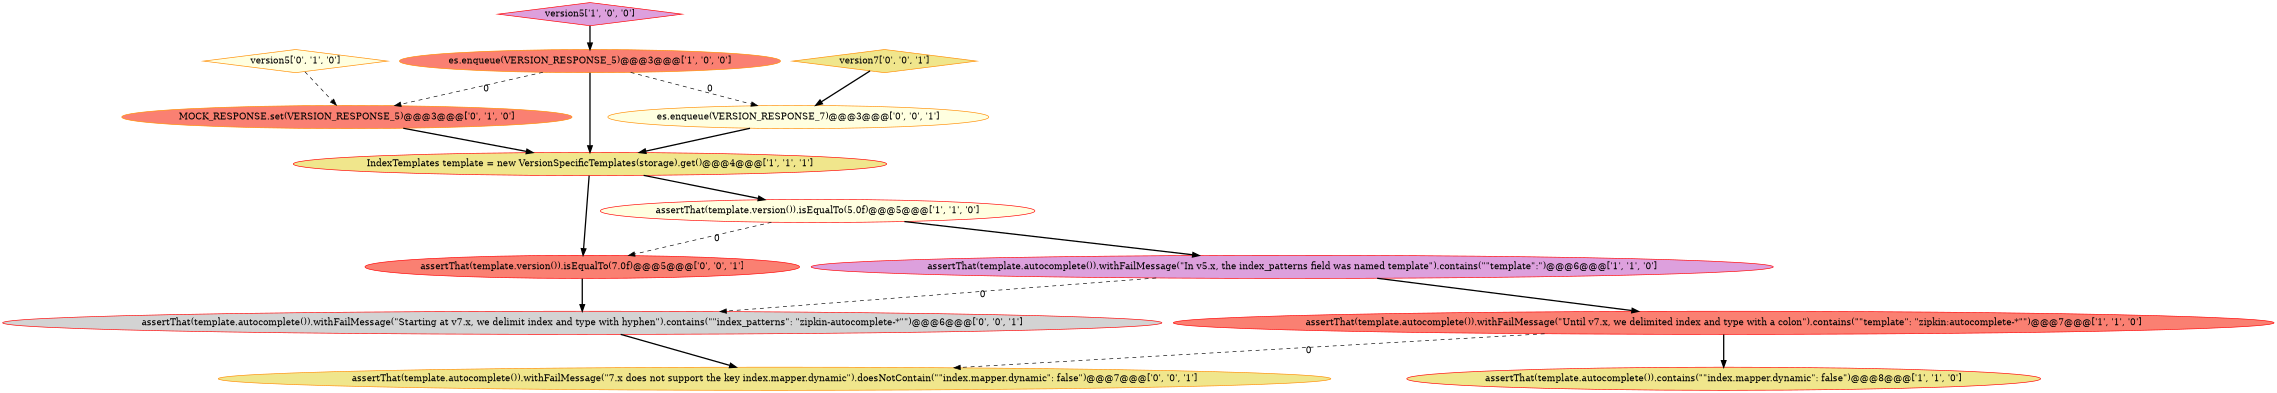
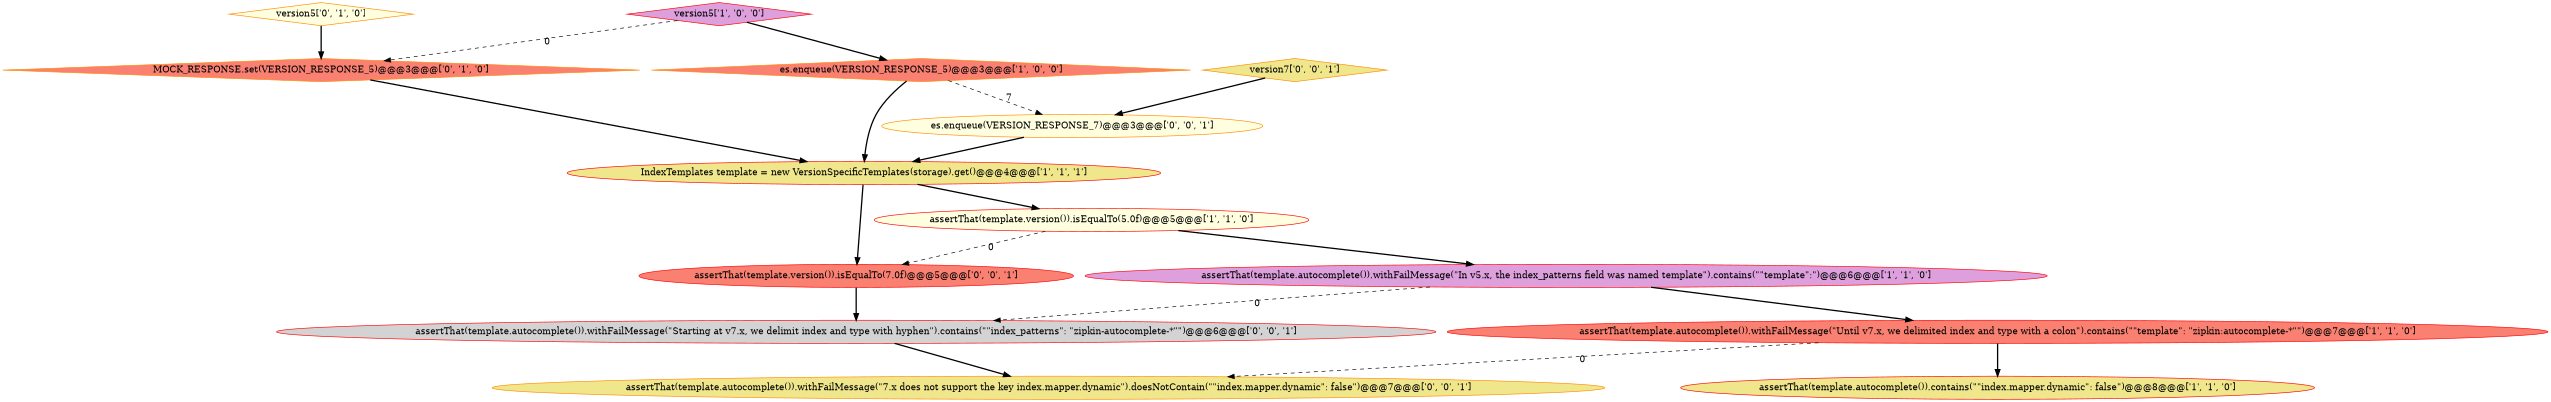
(590, 61) -> (921, 70)
(318, 86) -> (321, 39)
(472, 88) -> (534, 40)
(710, 89) -> (1009, 98)
(347, 117) -> (321, 70)
